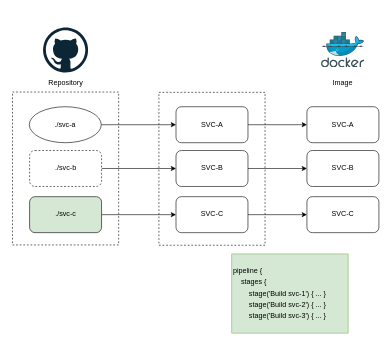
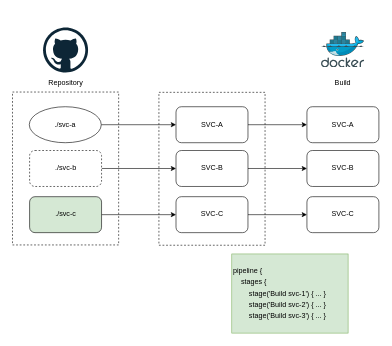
(343, 83) -> (343, 83)
